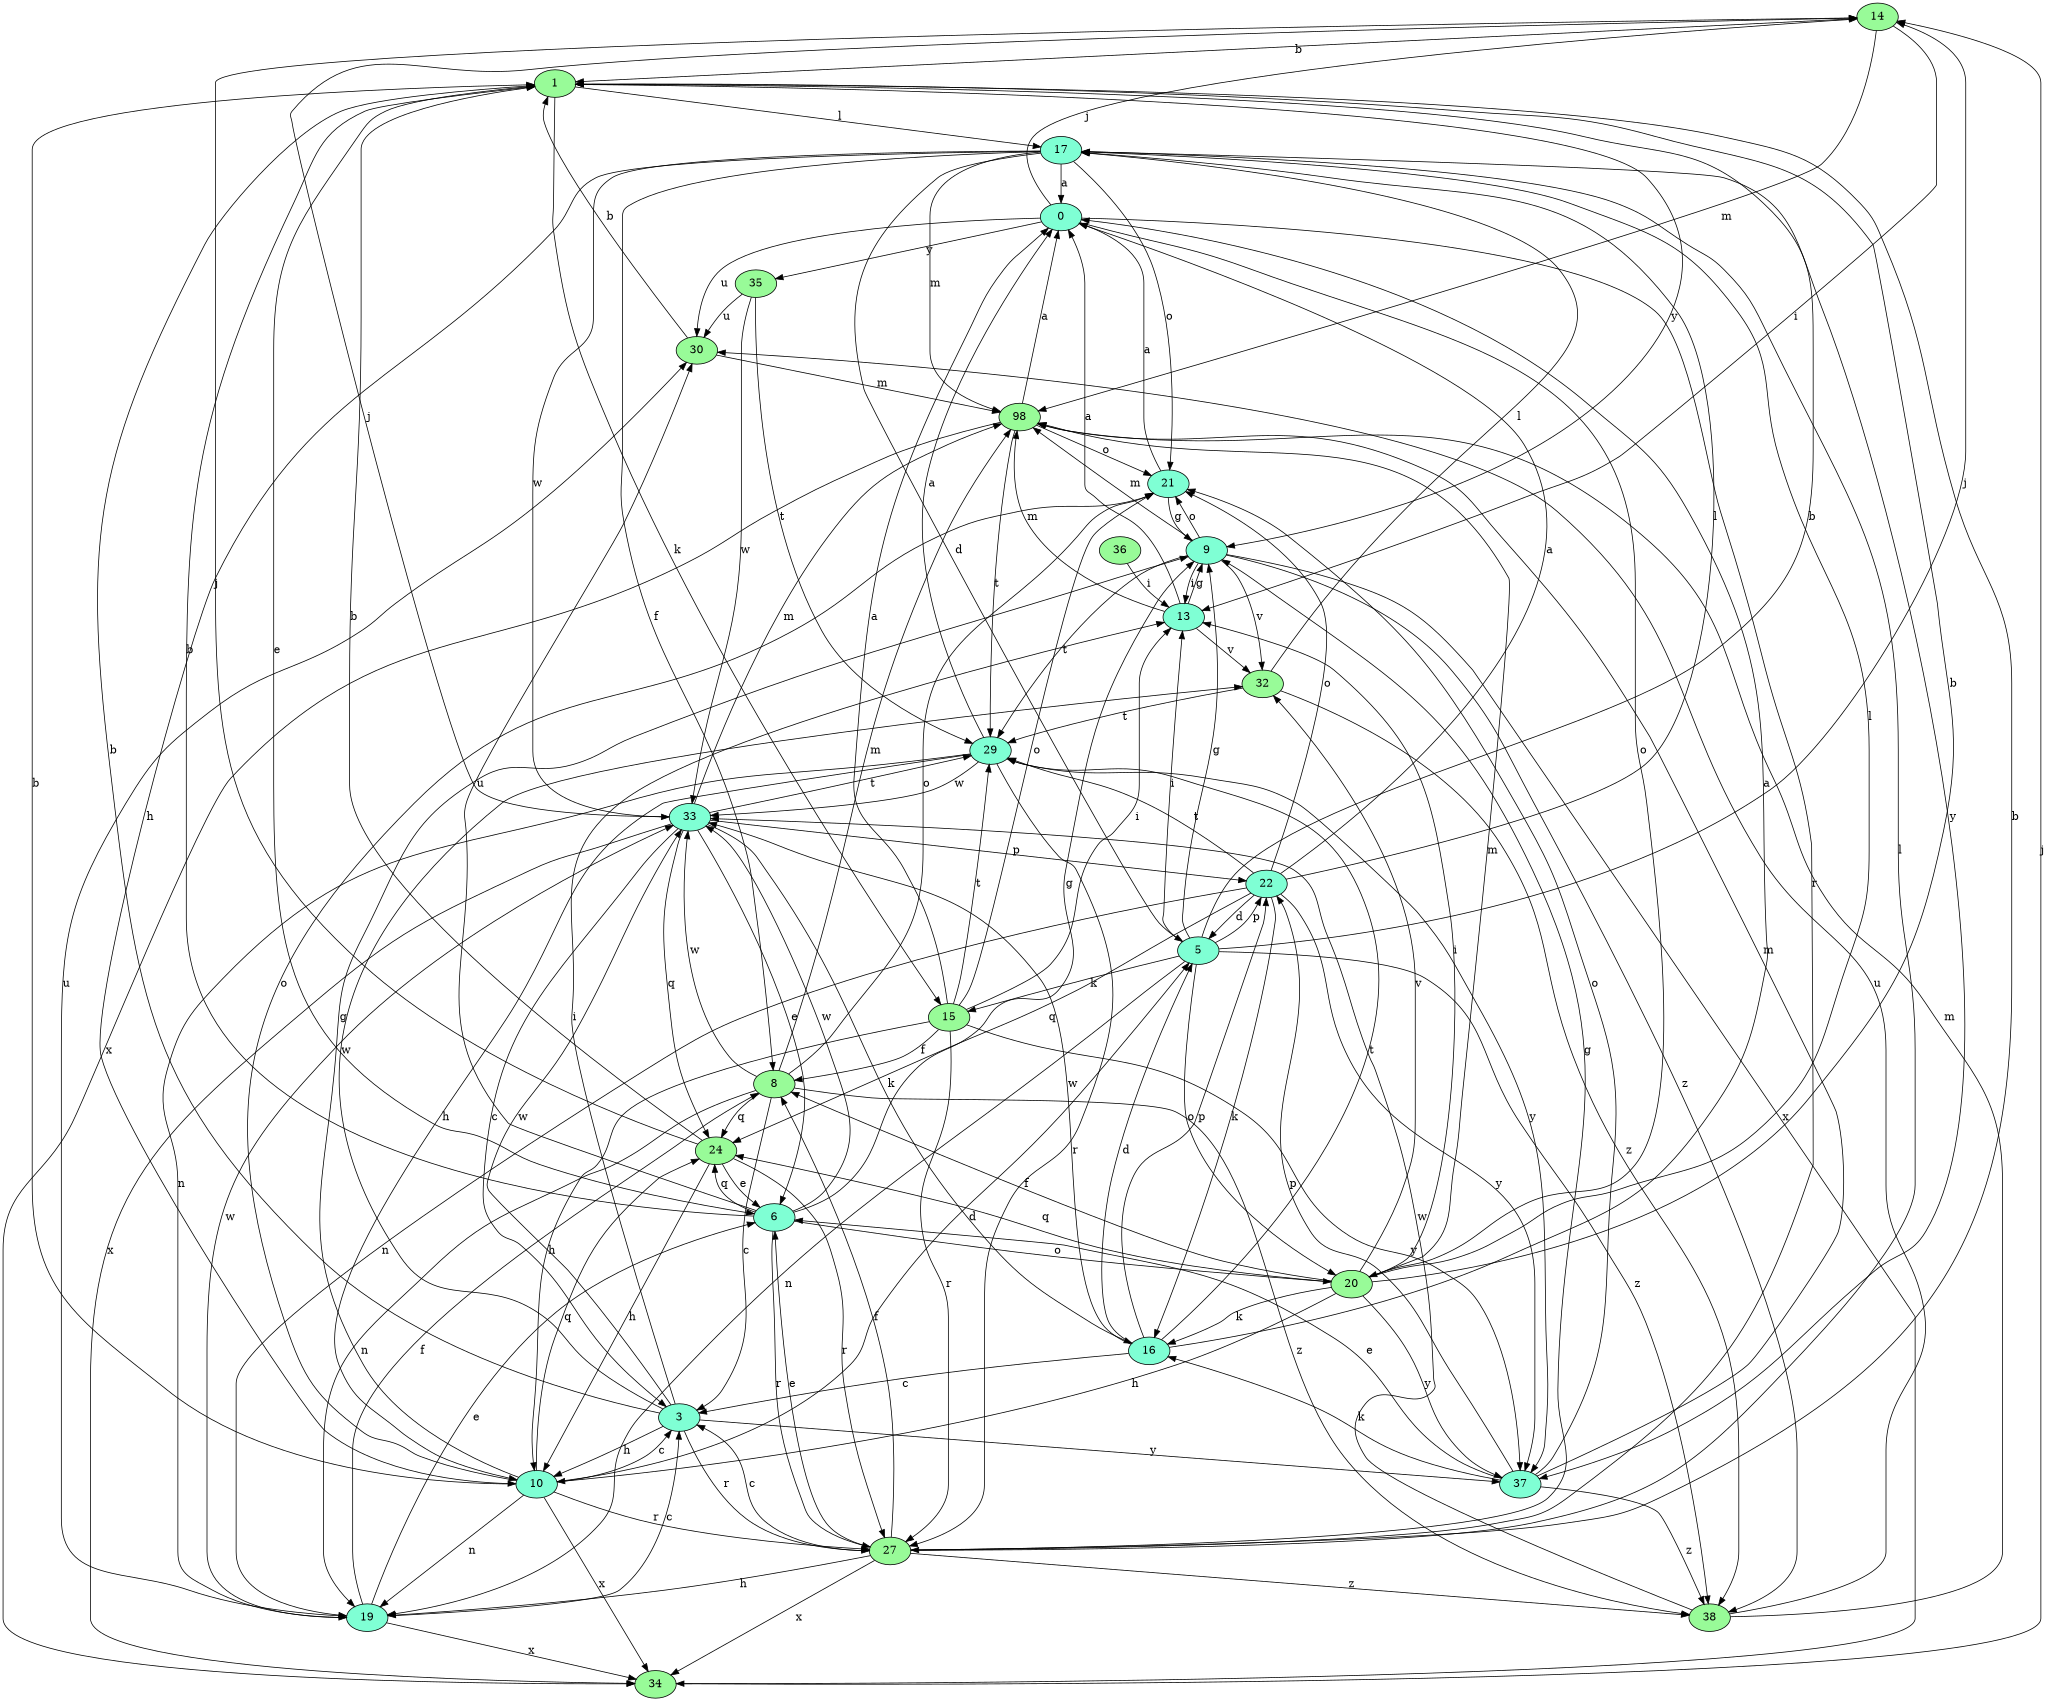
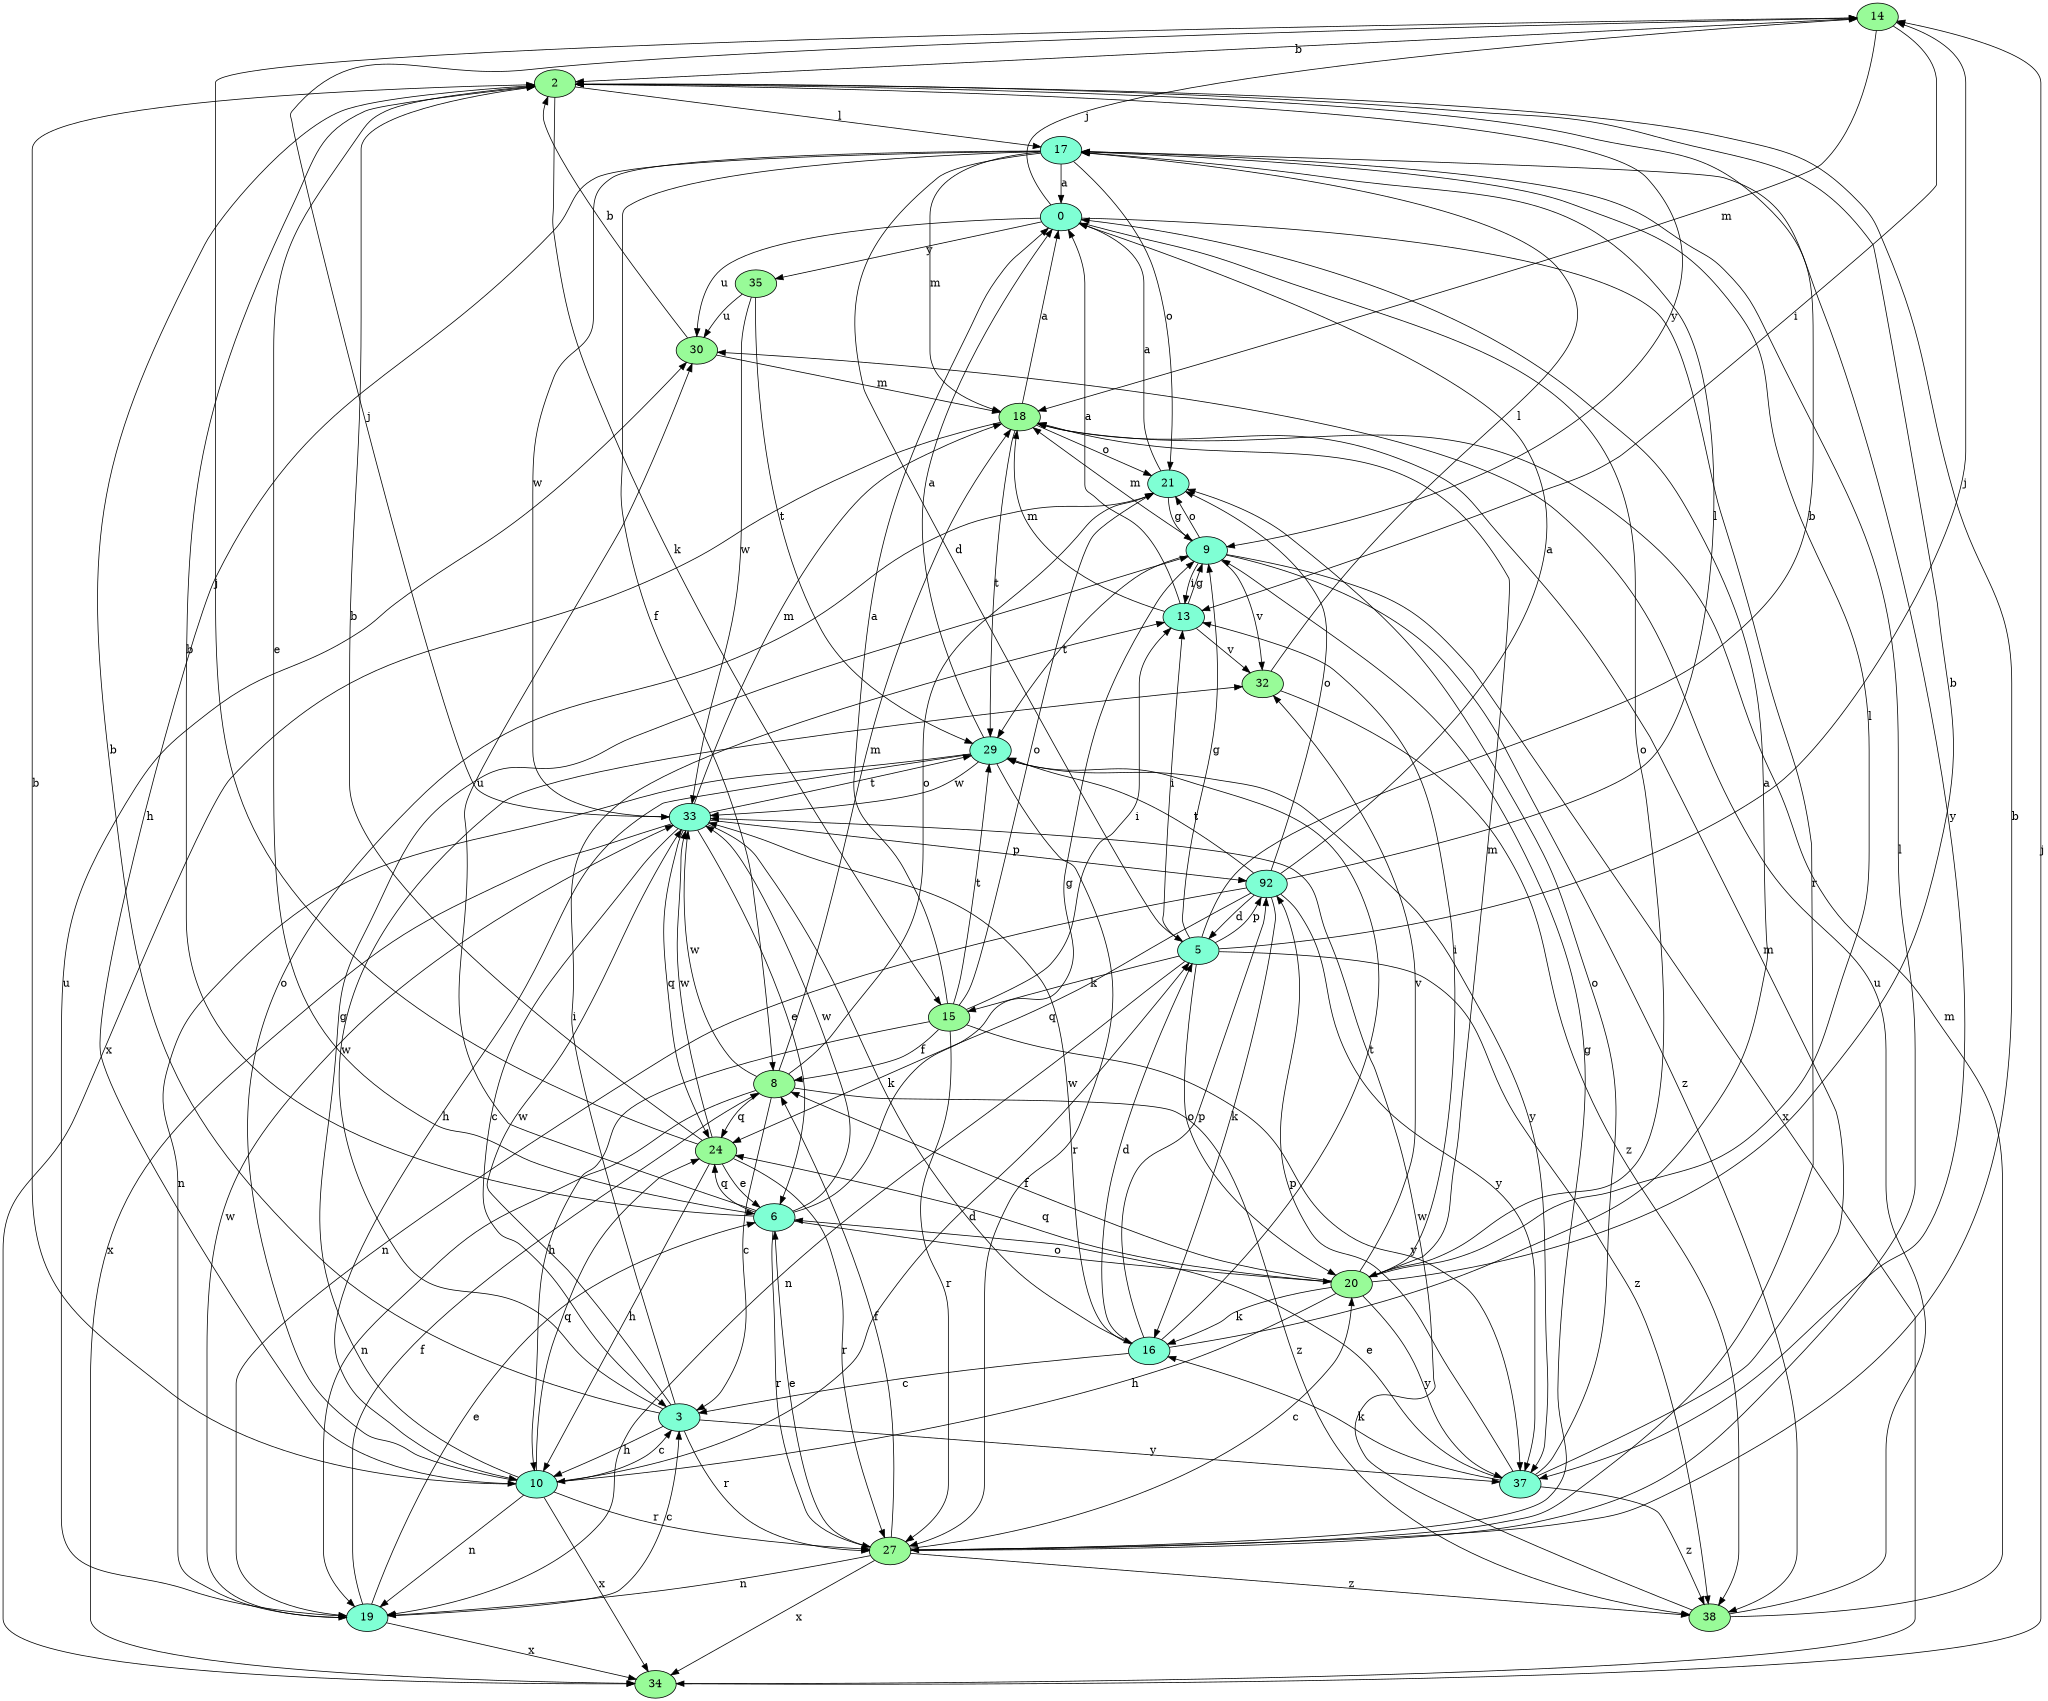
(555, 84) -> (555, 84)
(1020, 417) -> (1020, 417)
(1120, 550) -> none
(1128, 711) -> none
(1267, 884) -> (1267, 884)
none -> (680, 989)
(763, 1519) -> (1168, 1482)
(744, 1584) -> (744, 1584)
